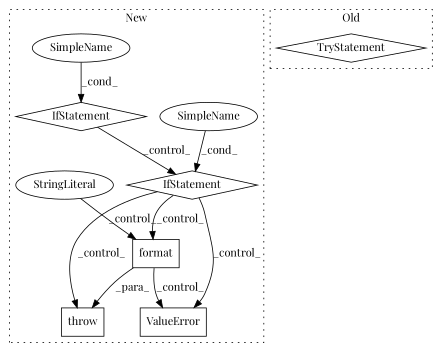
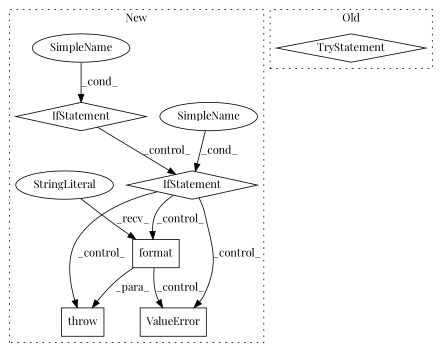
(133, 219) -> (133, 219)
